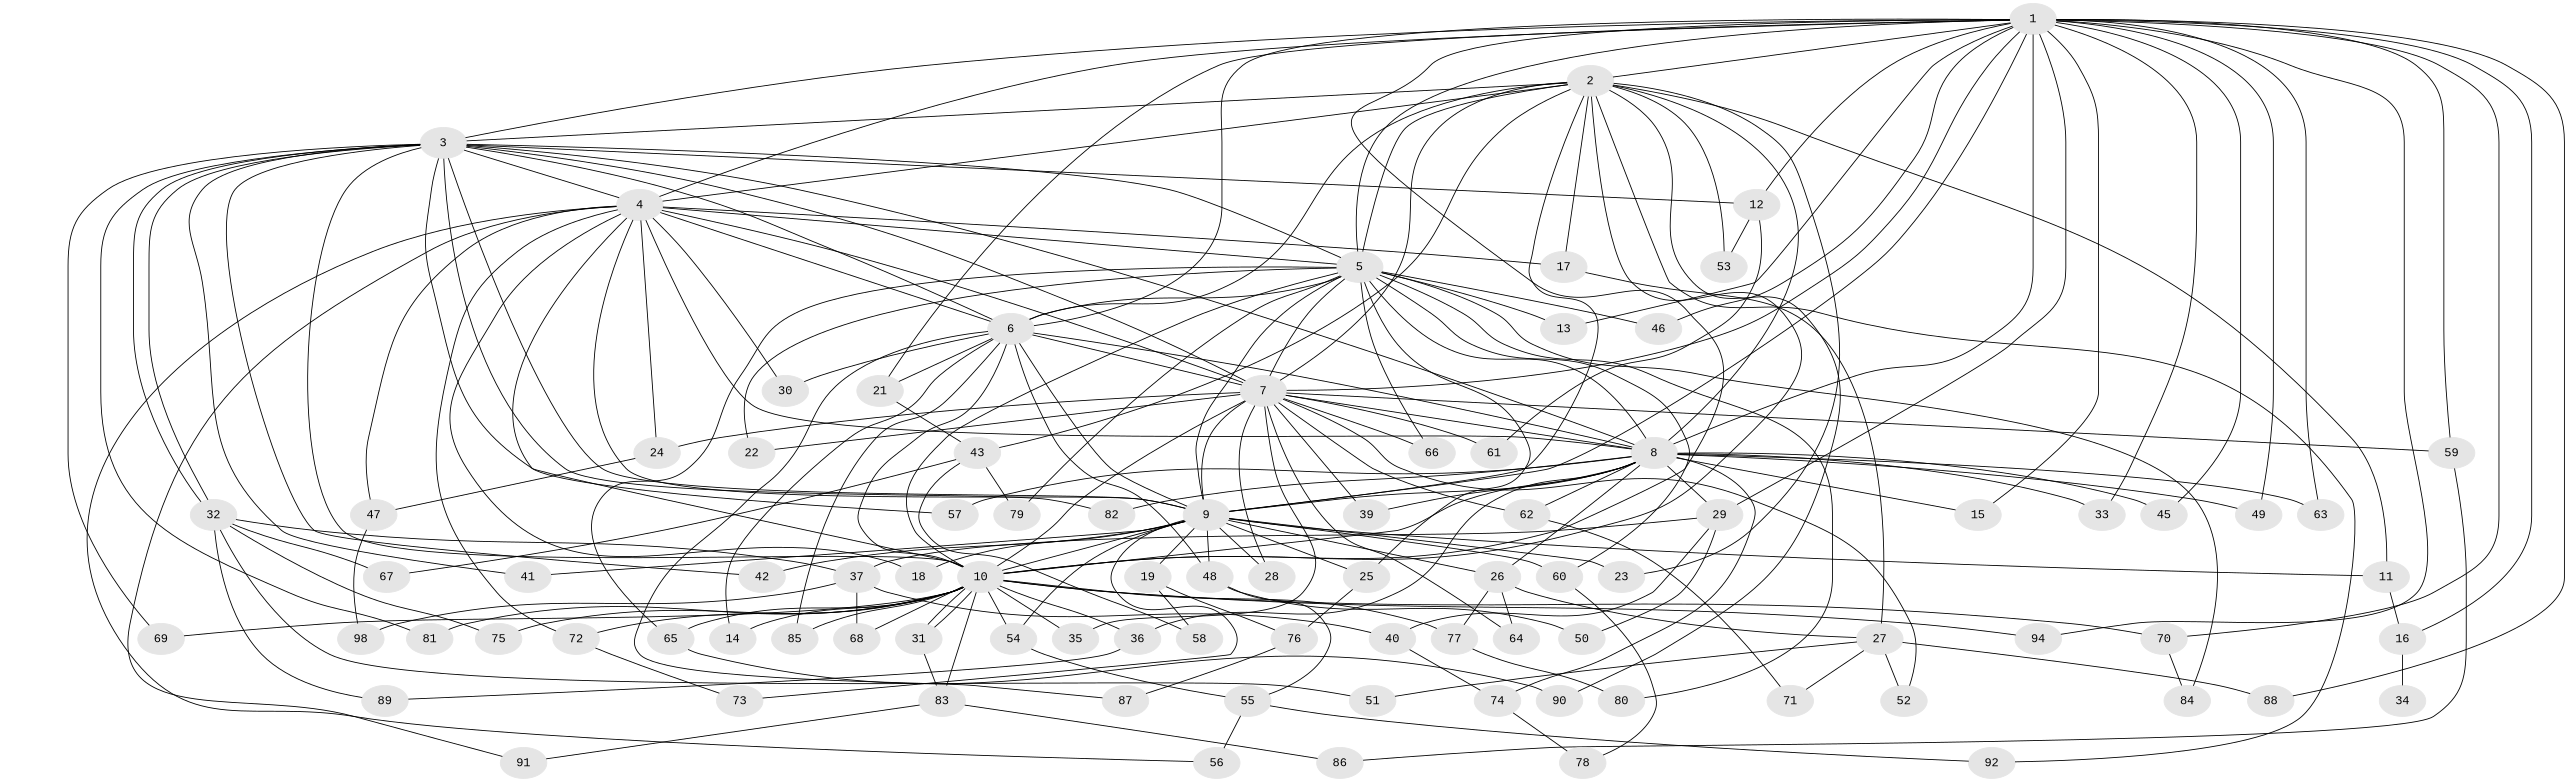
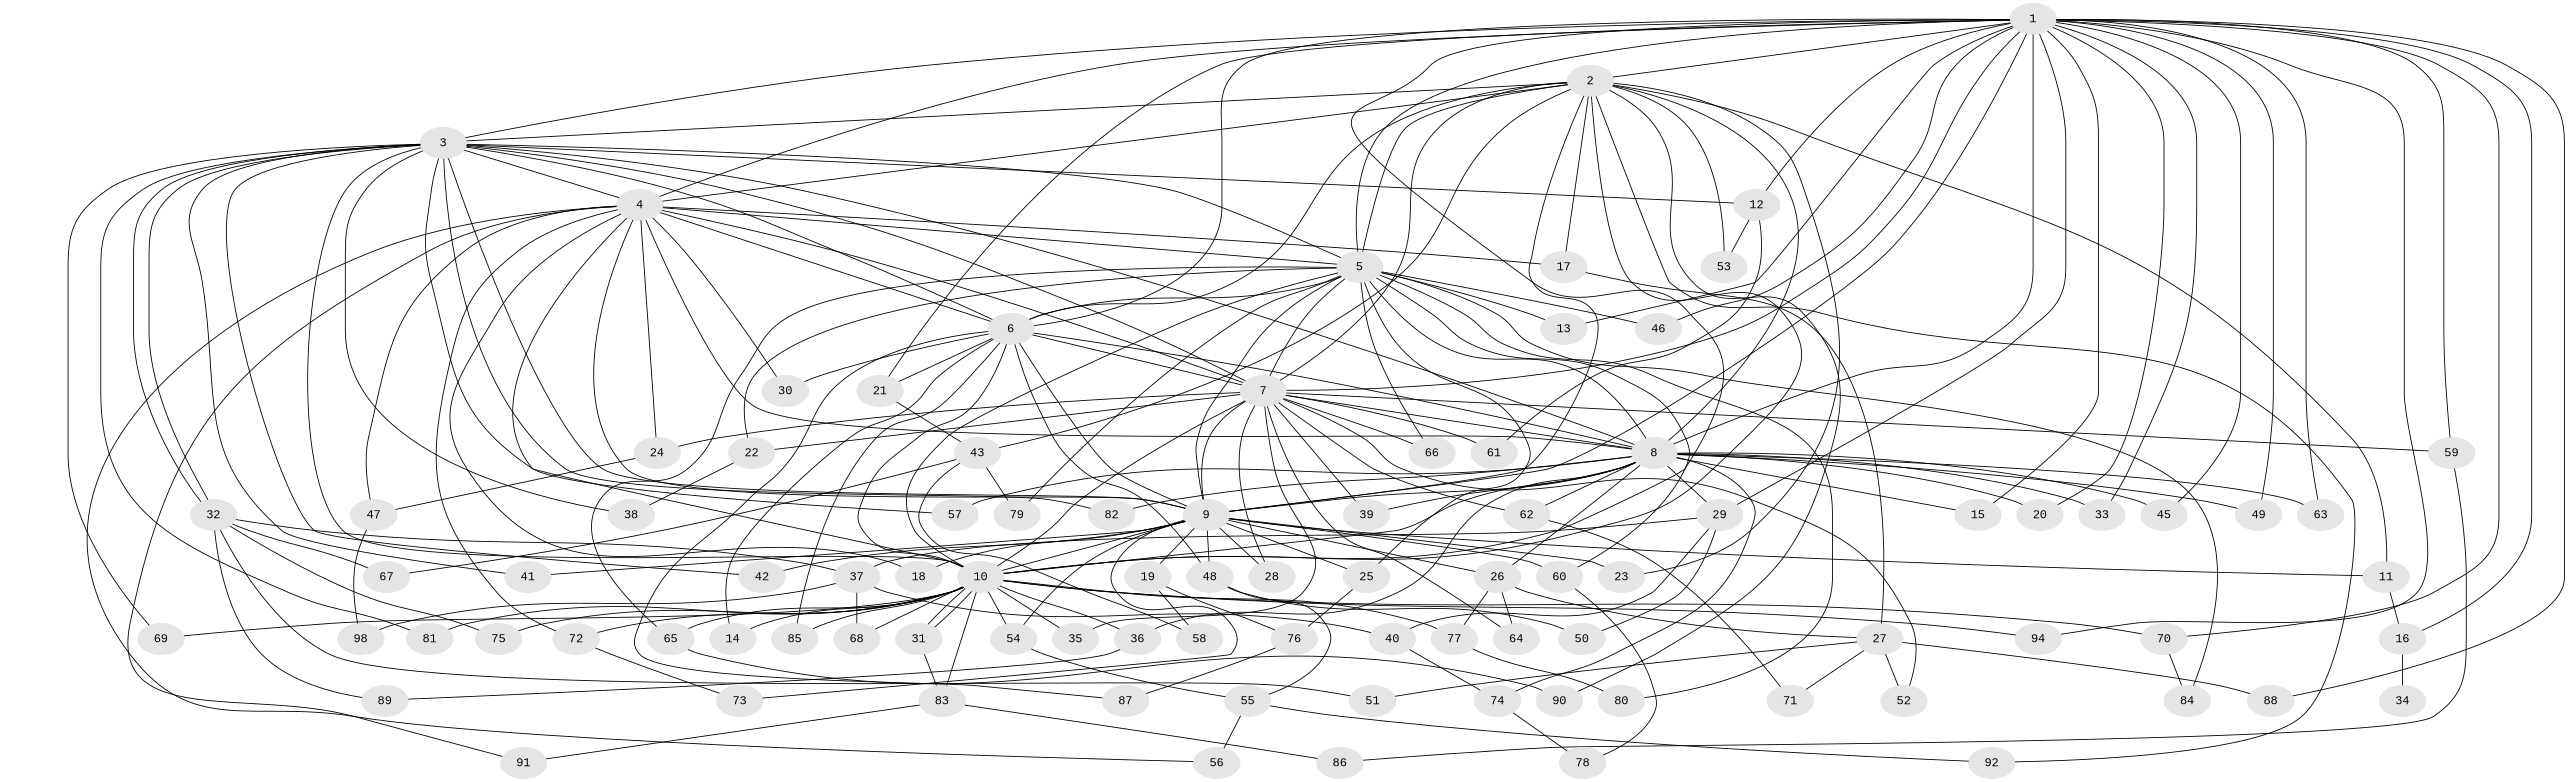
none -> (631, 515)
none -> (2040, 515)
